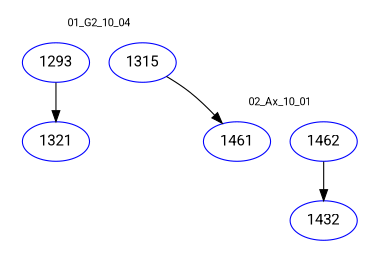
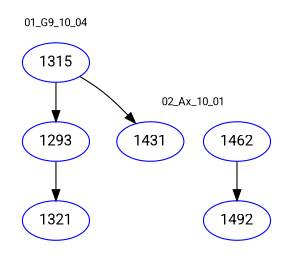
(99, 24) -> (56, 24)
none -> (56, 97)
(237, 142) -> (150, 142)
(324, 221) -> (237, 221)
